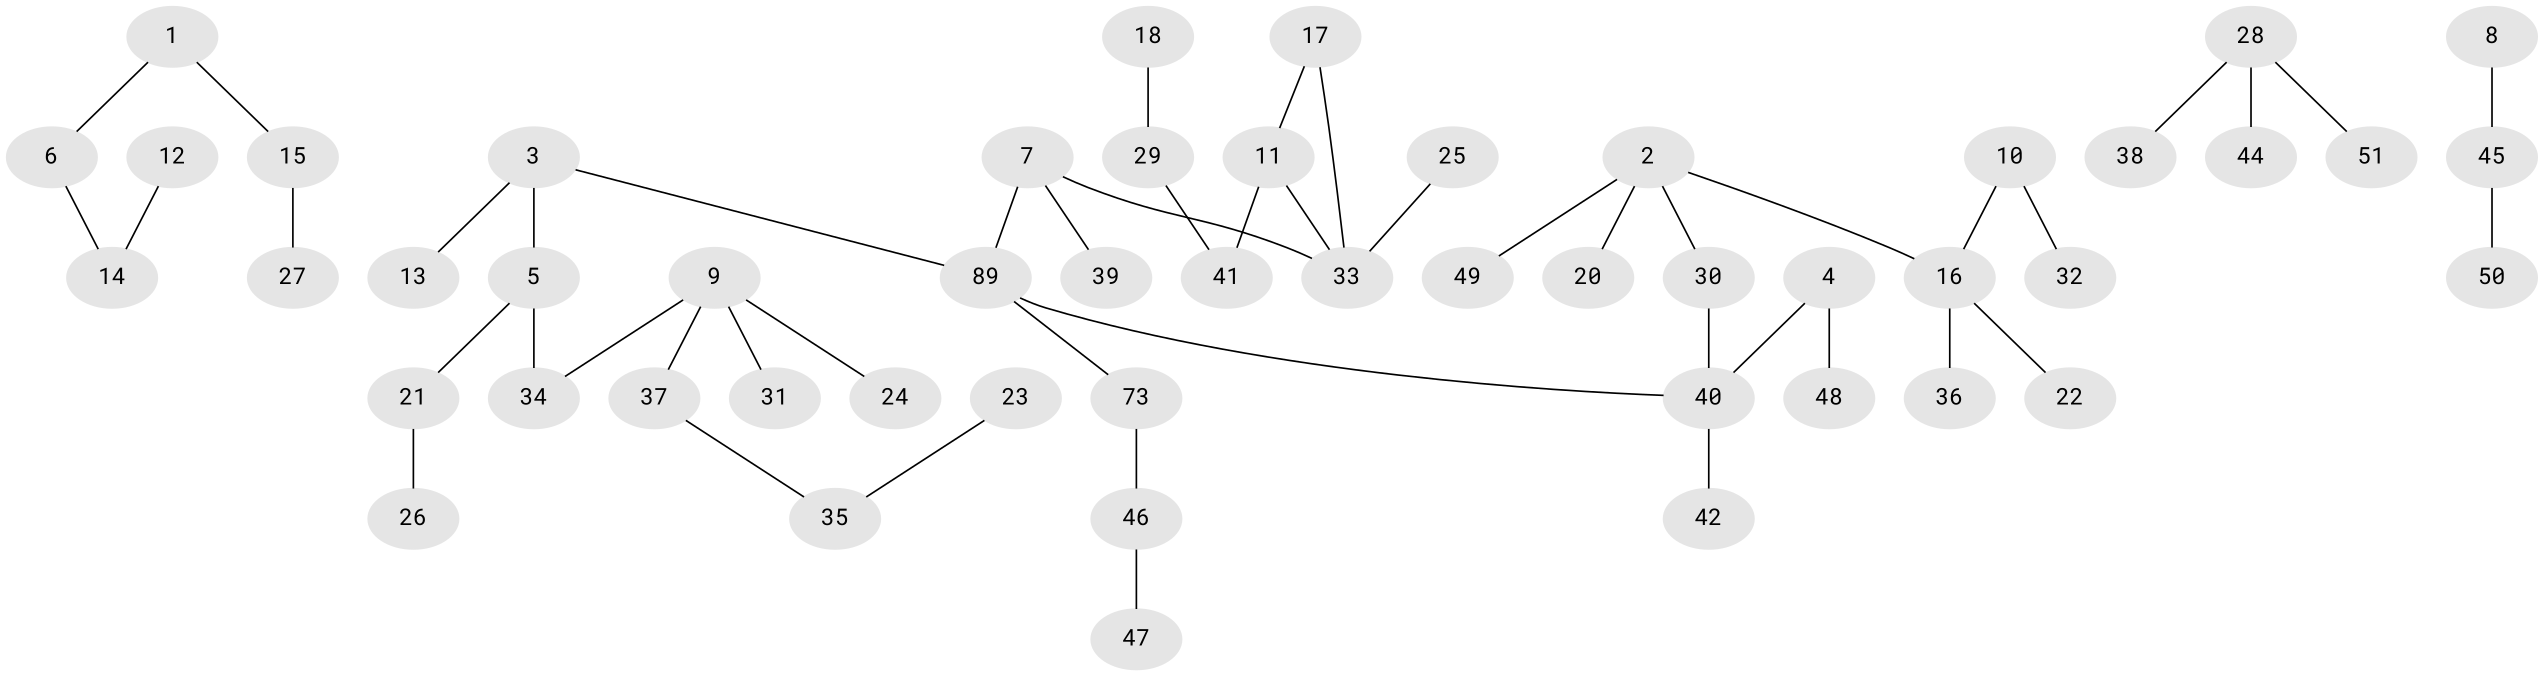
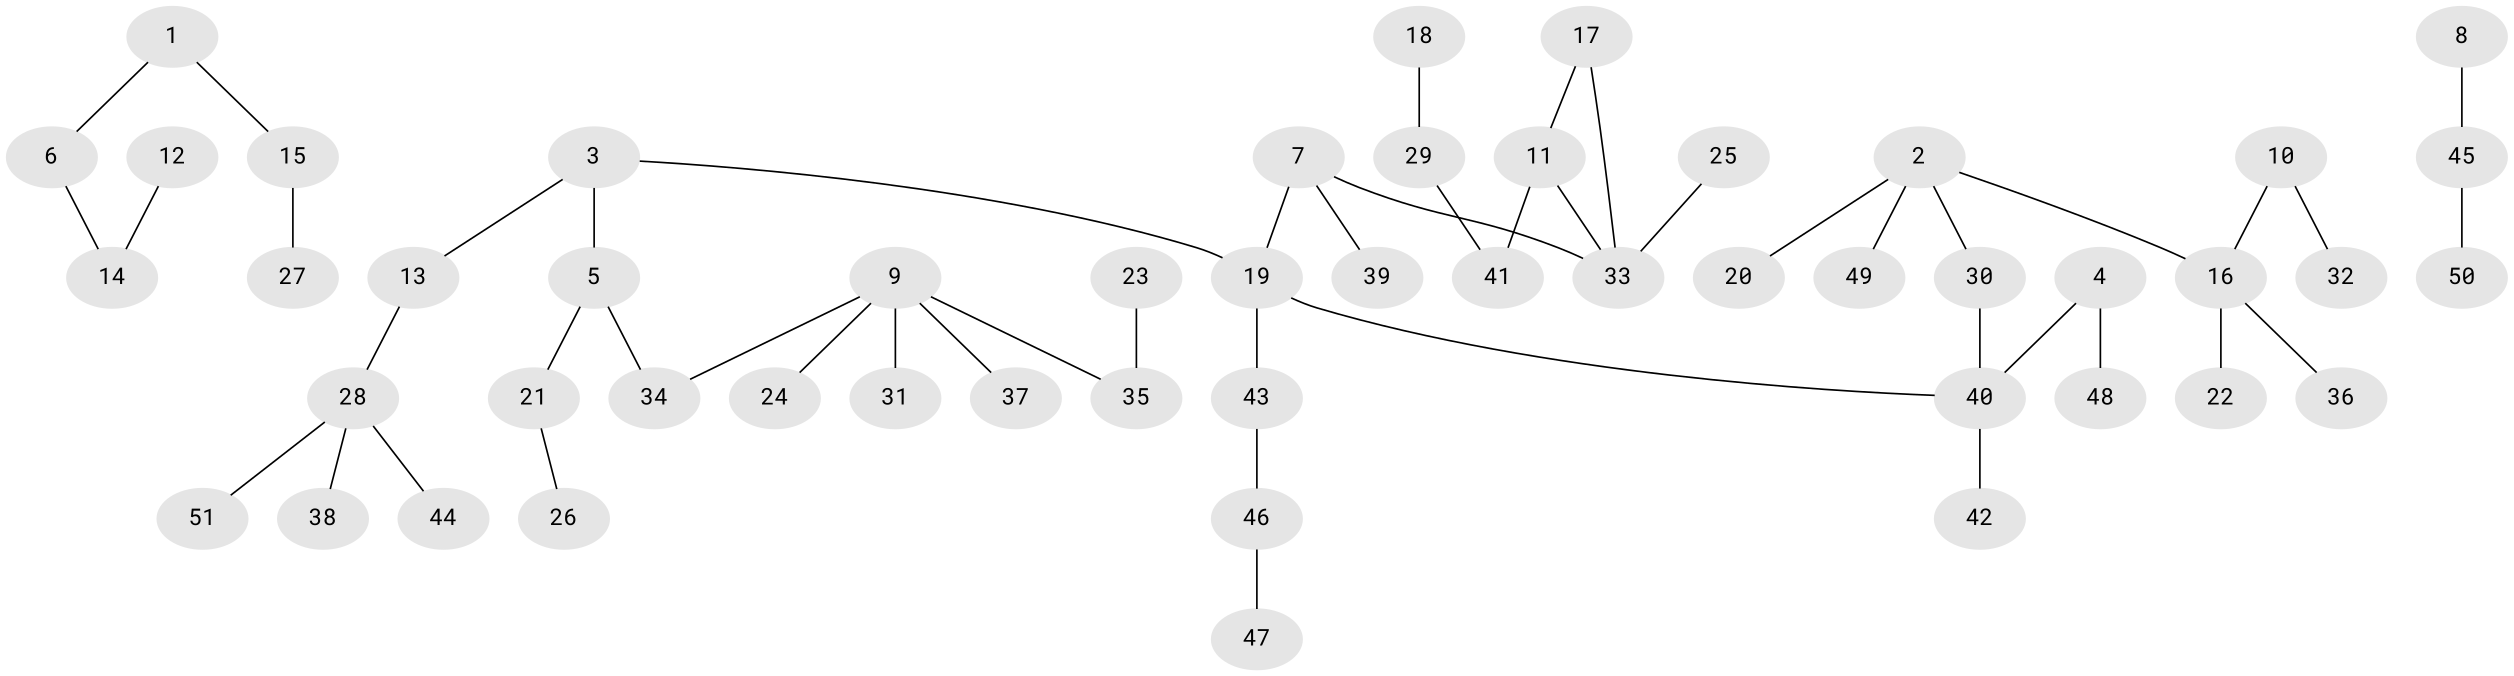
(986, 278) -> (1257, 278)
none -> (383, 338)
(1136, 398) -> (1257, 398)
(745, 459) -> (1016, 338)
